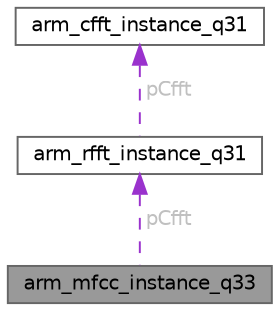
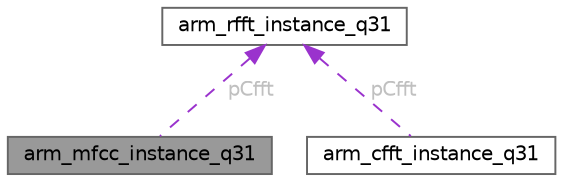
(140, 101) -> (365, 97)
(140, 285) -> (140, 155)
